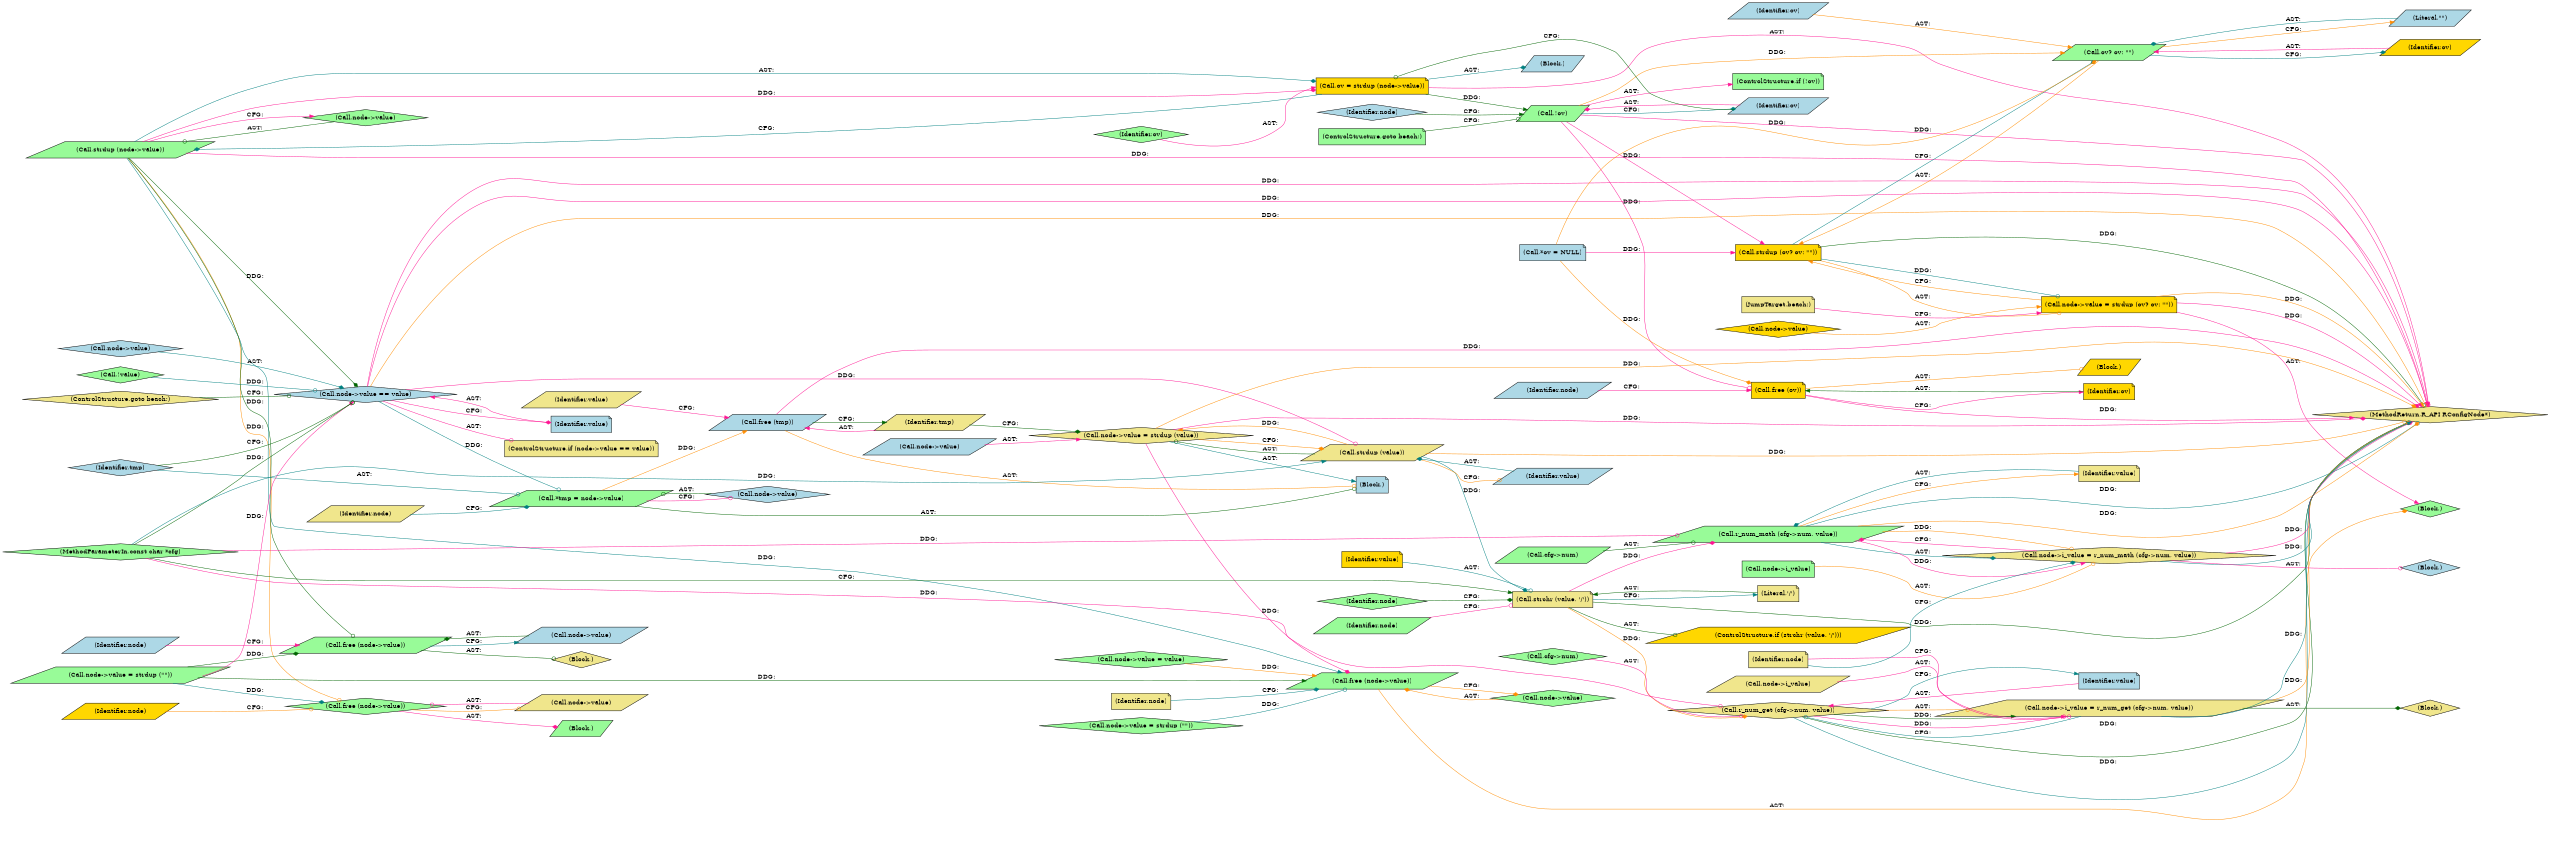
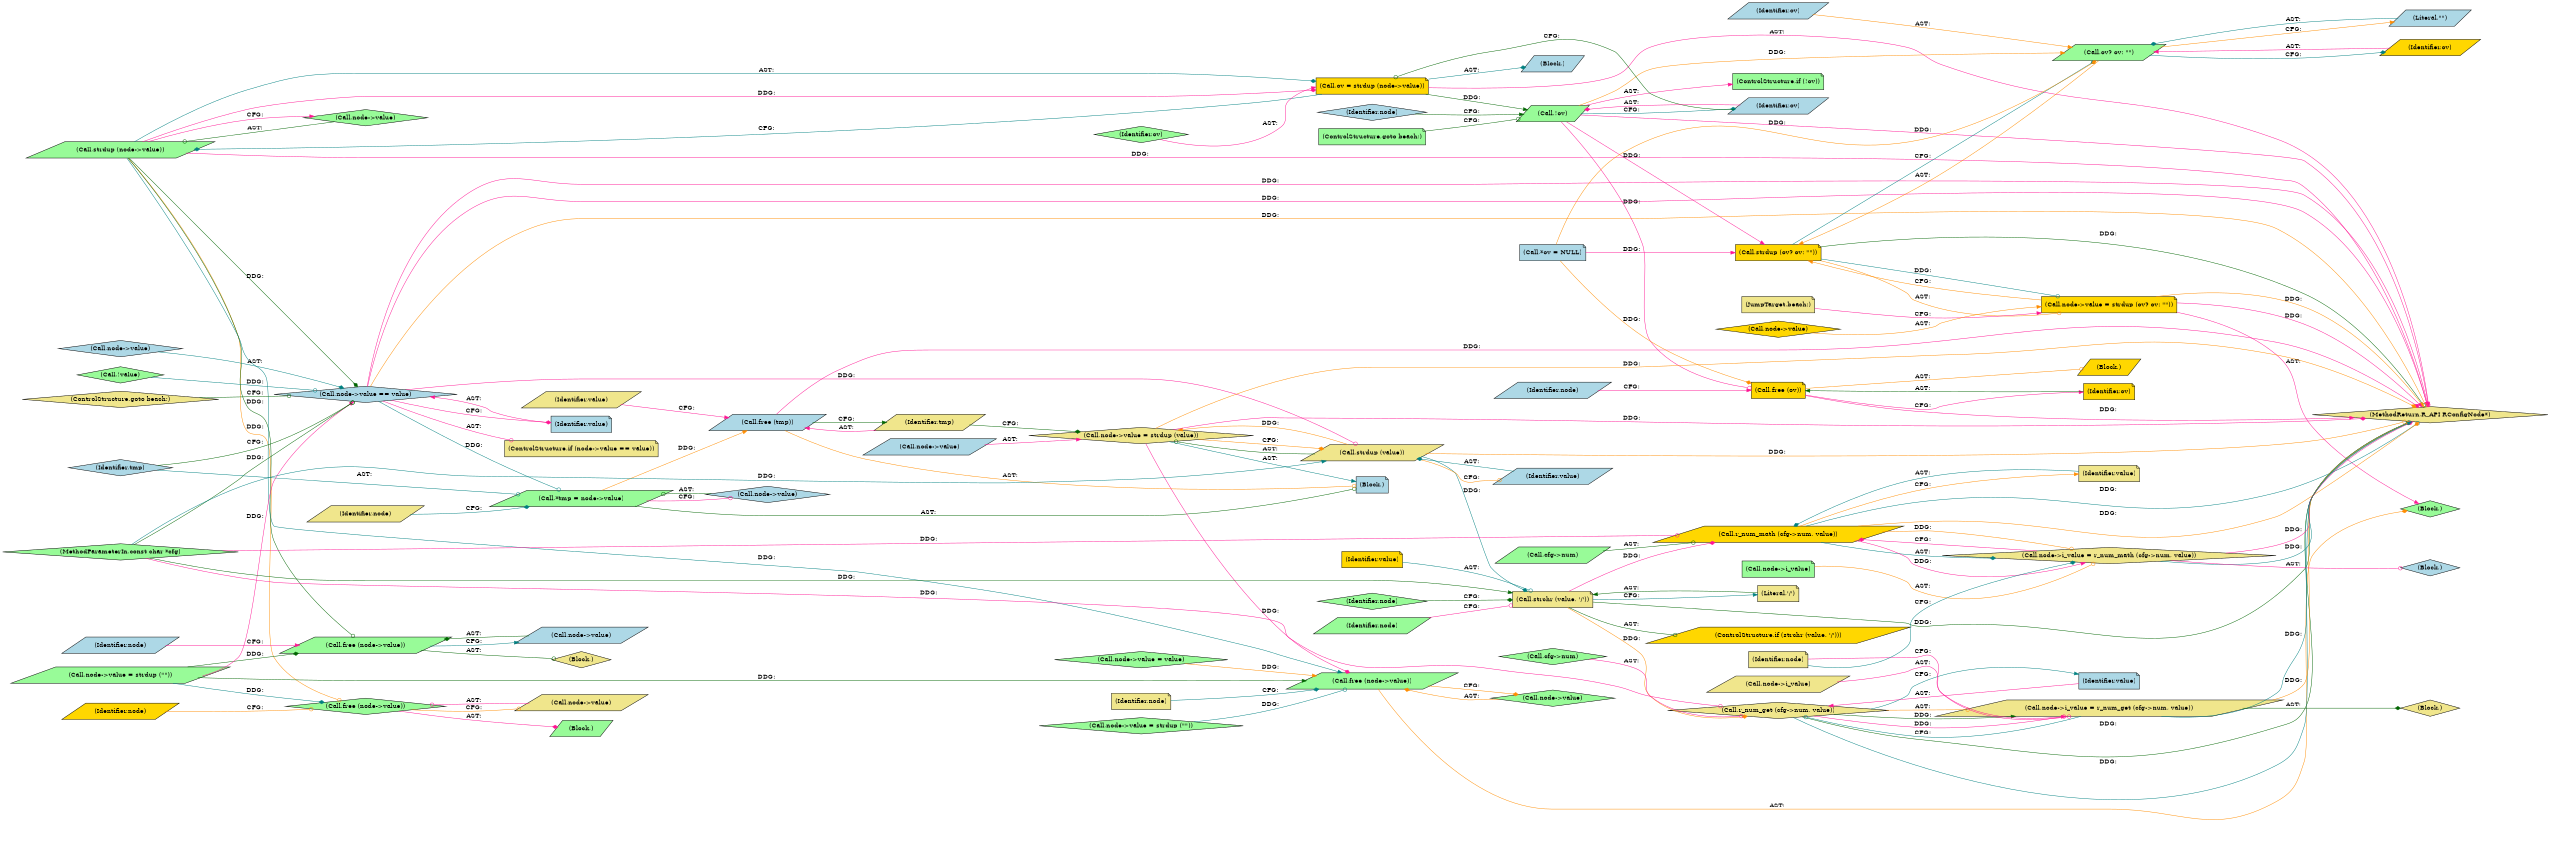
(1778, 534) -> (1778, 534)
(848, 577) -> (848, 577)
